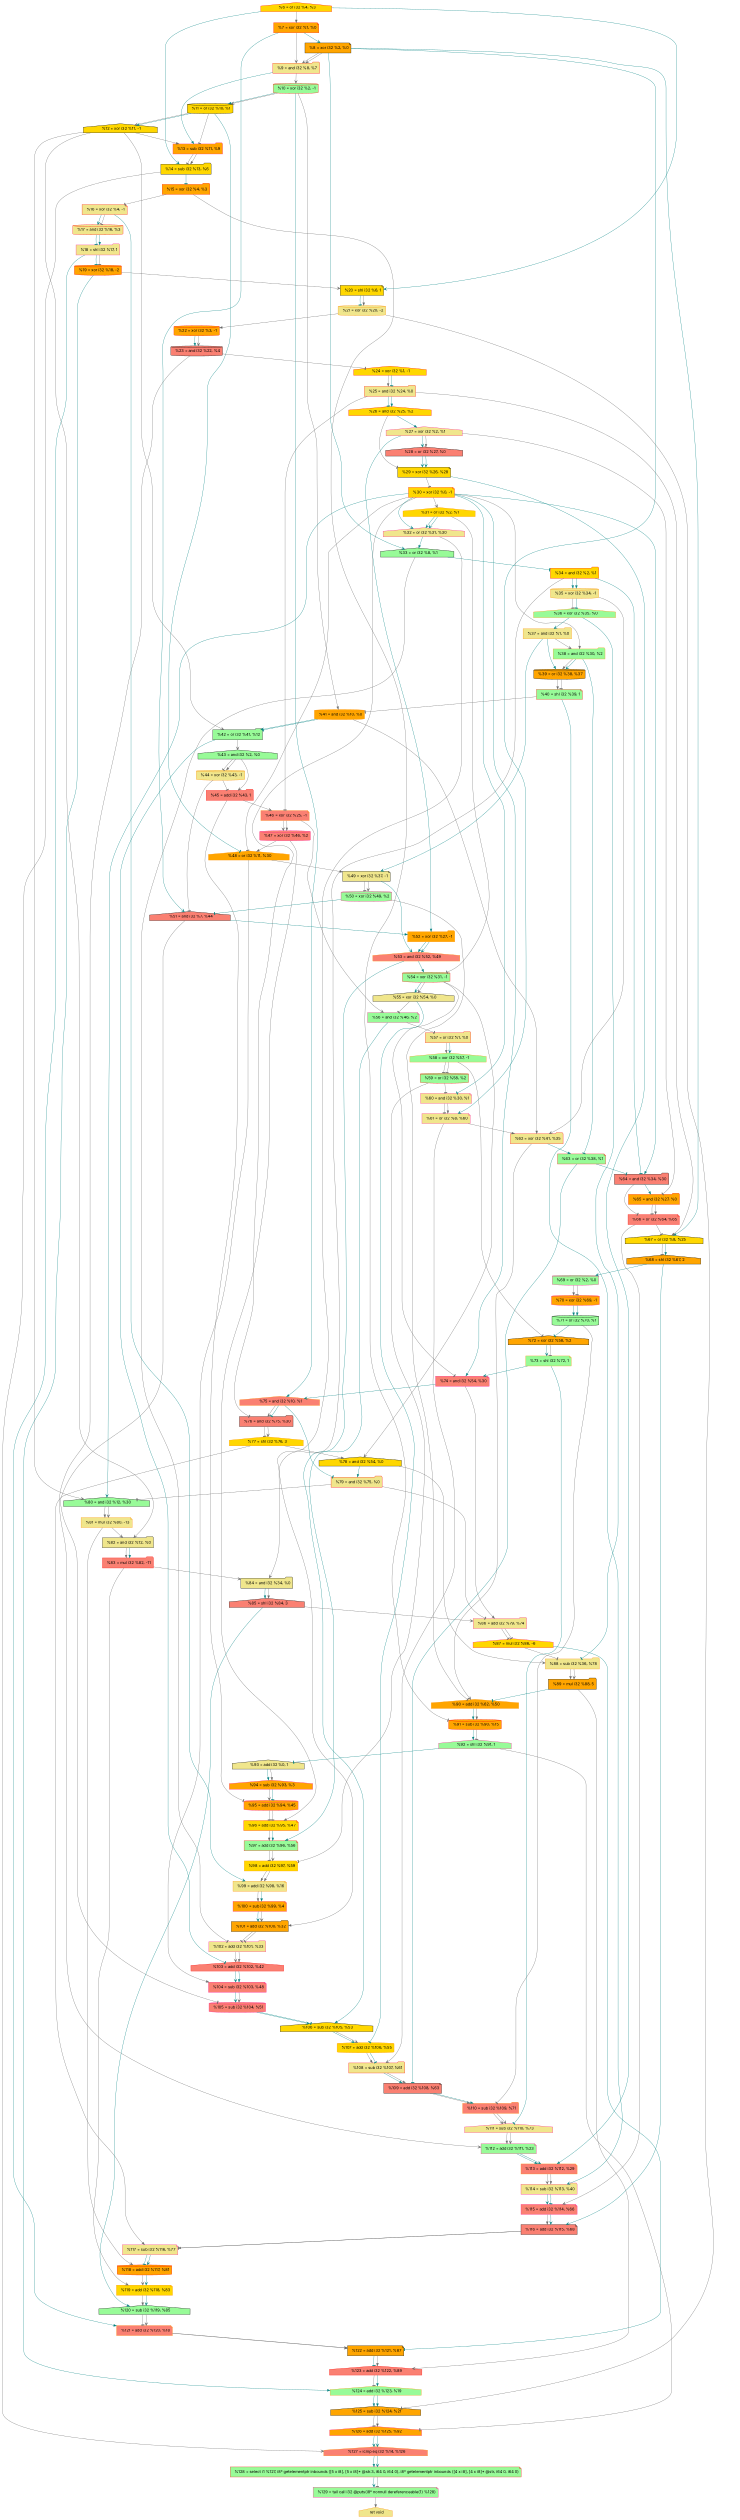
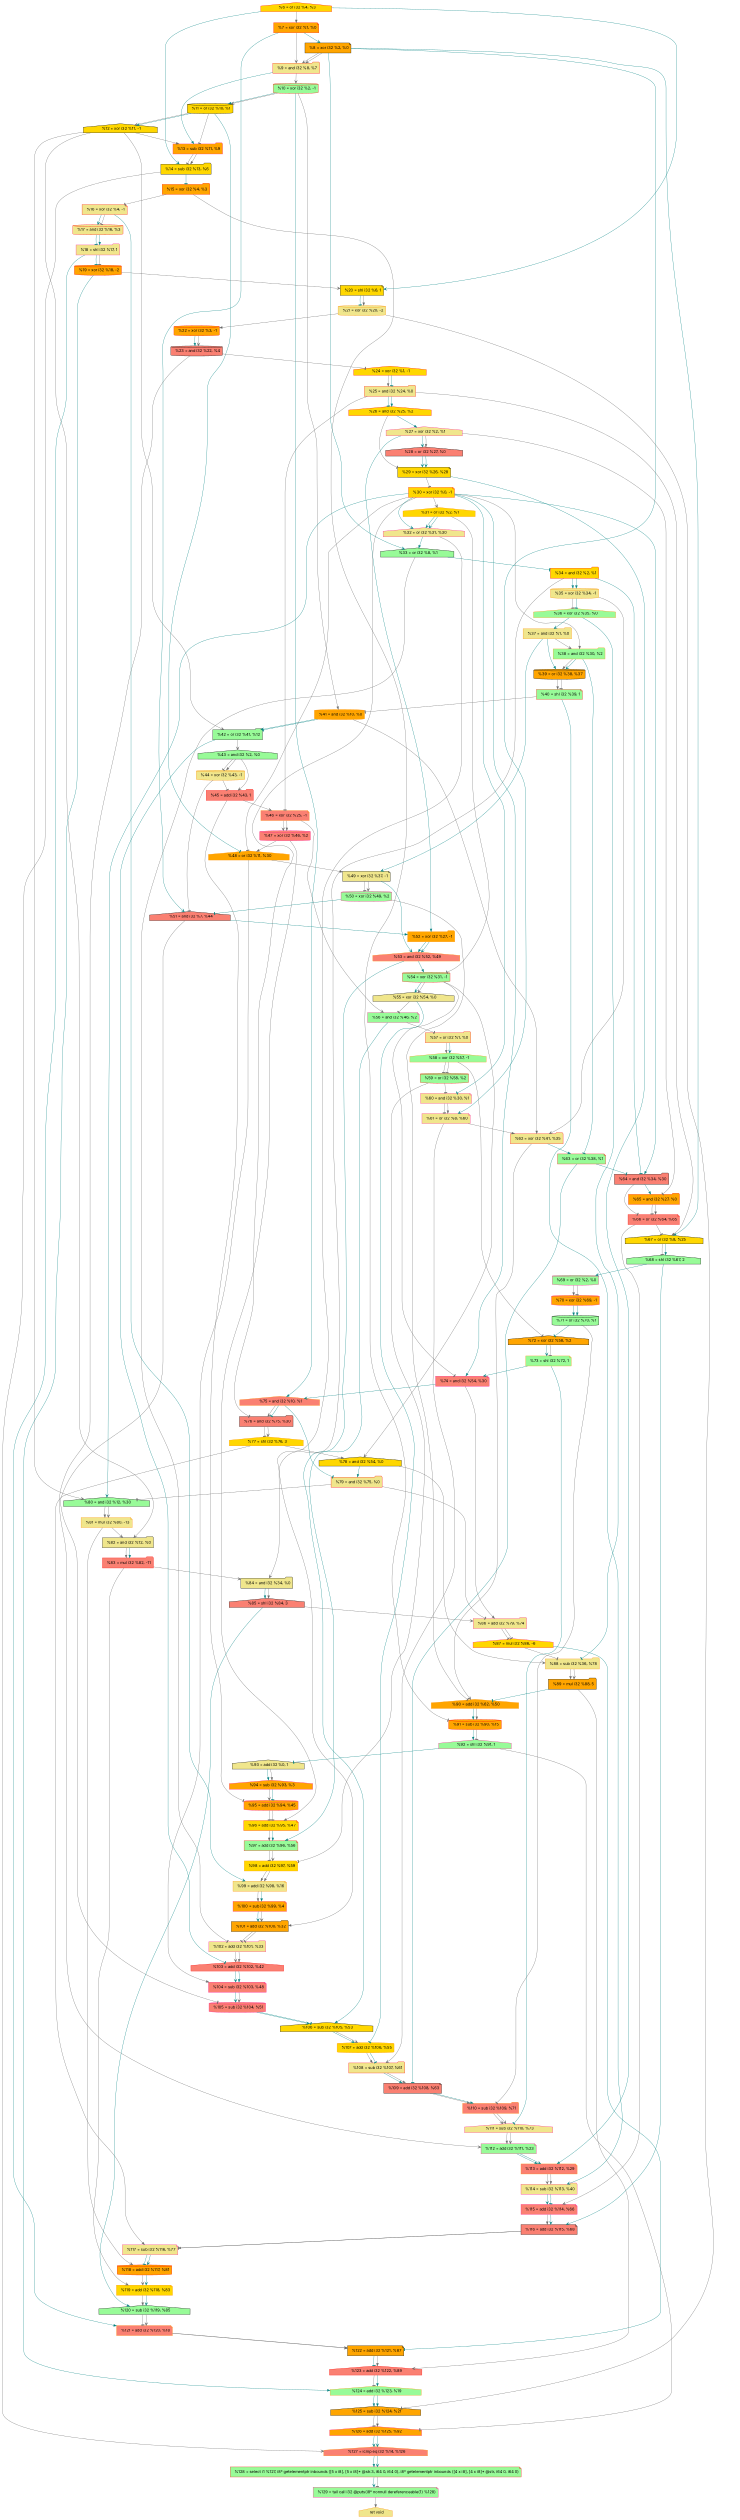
(664, 1260) -> (664, 1260)
